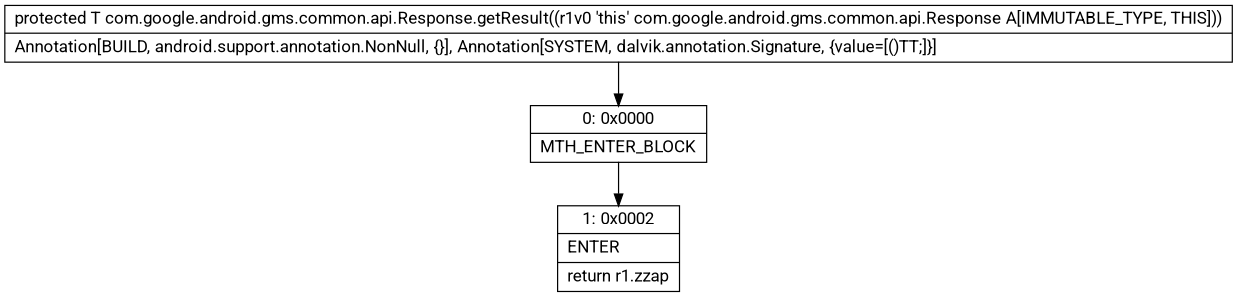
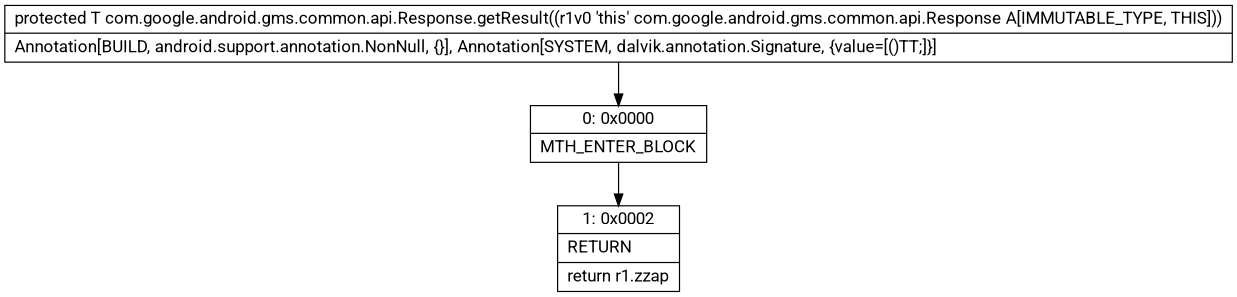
(594, 247) -> (600, 247)
